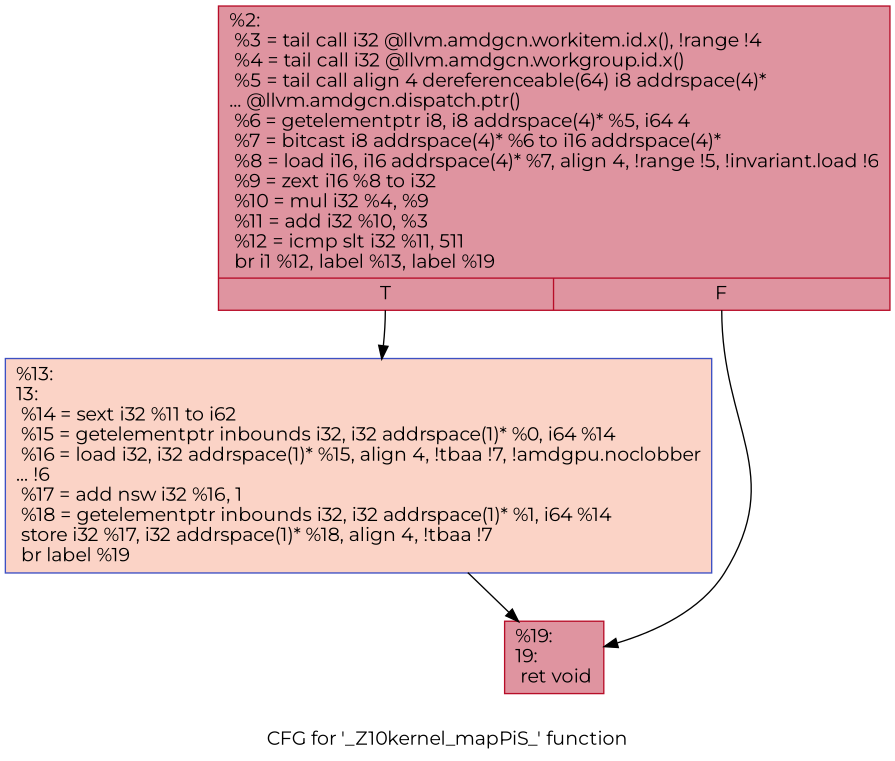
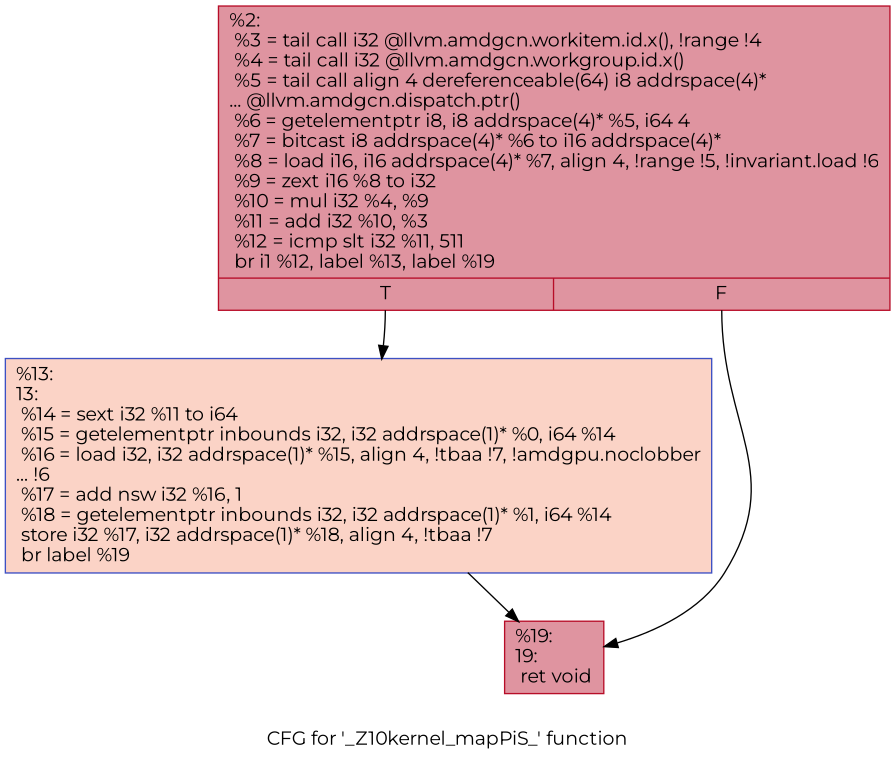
(127, 415) -> (127, 415)
